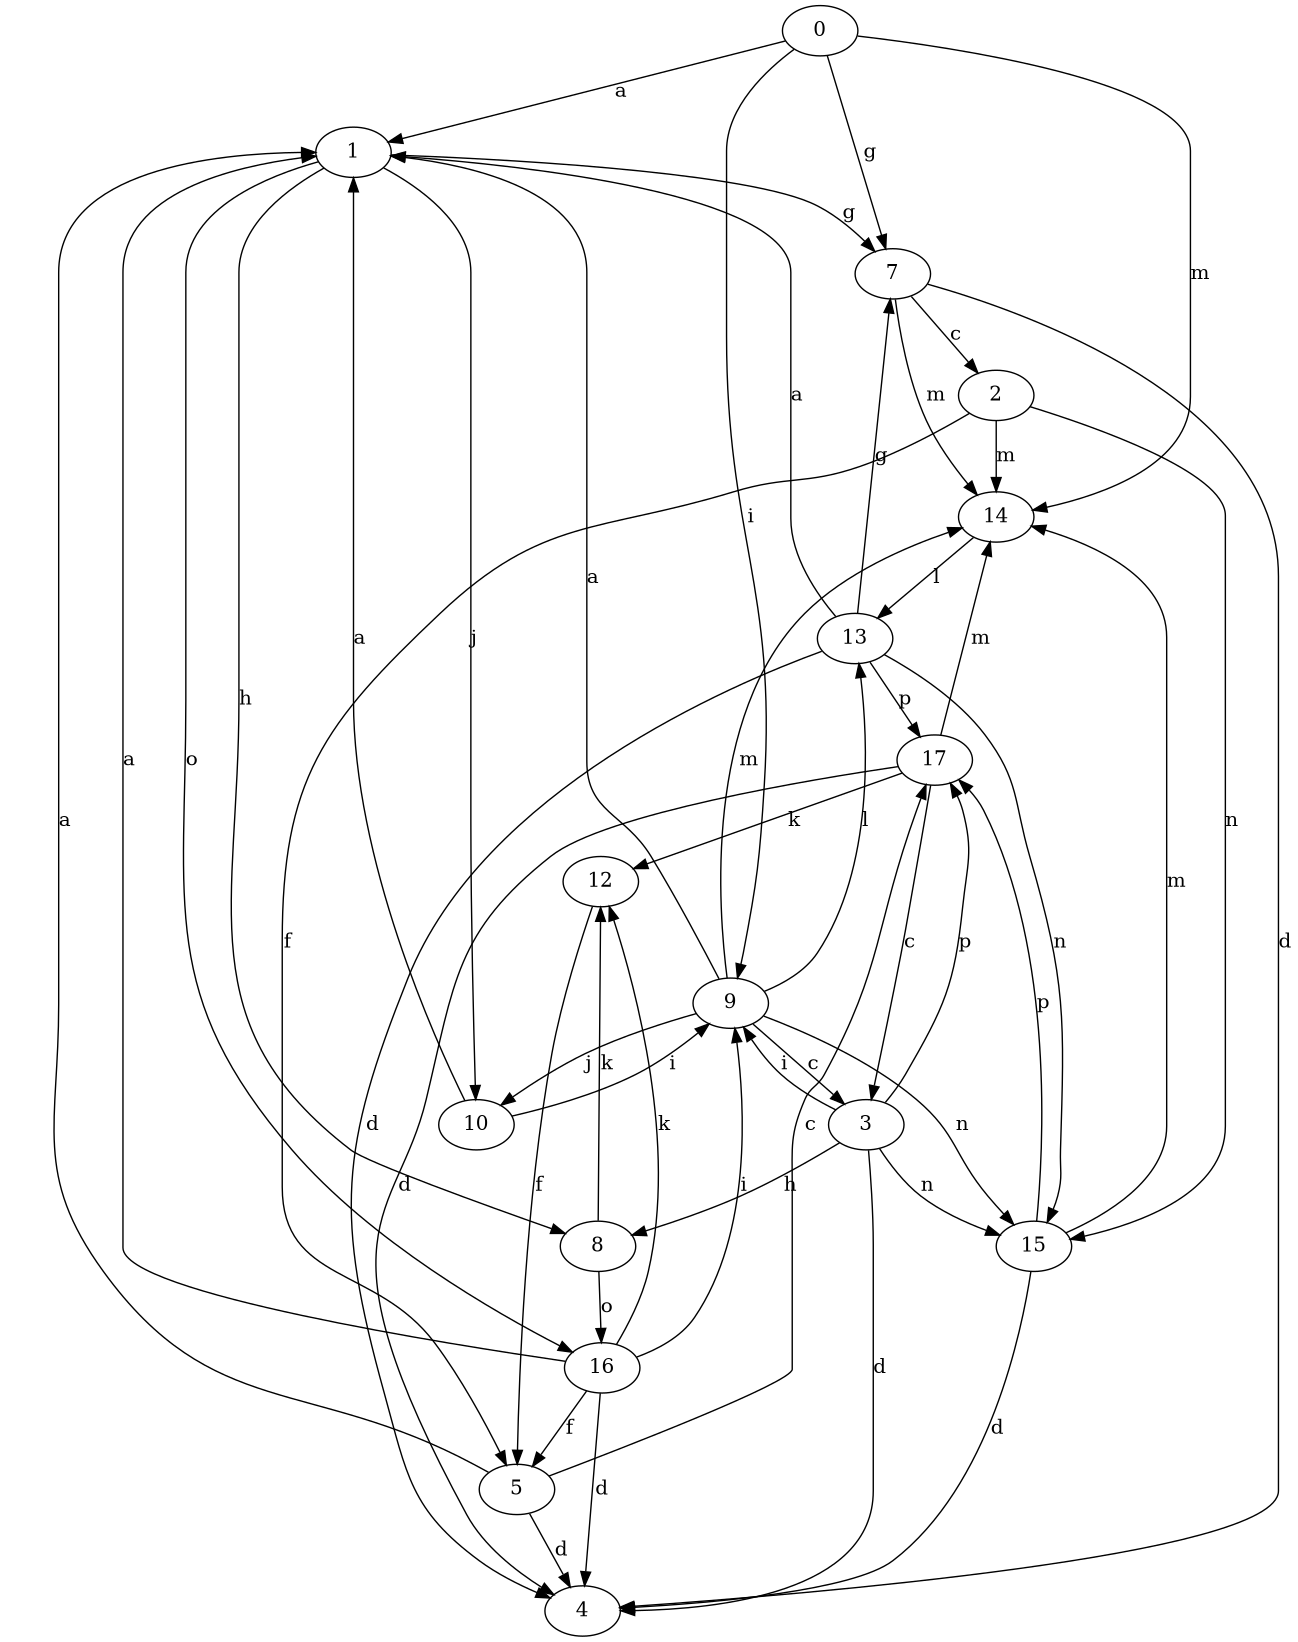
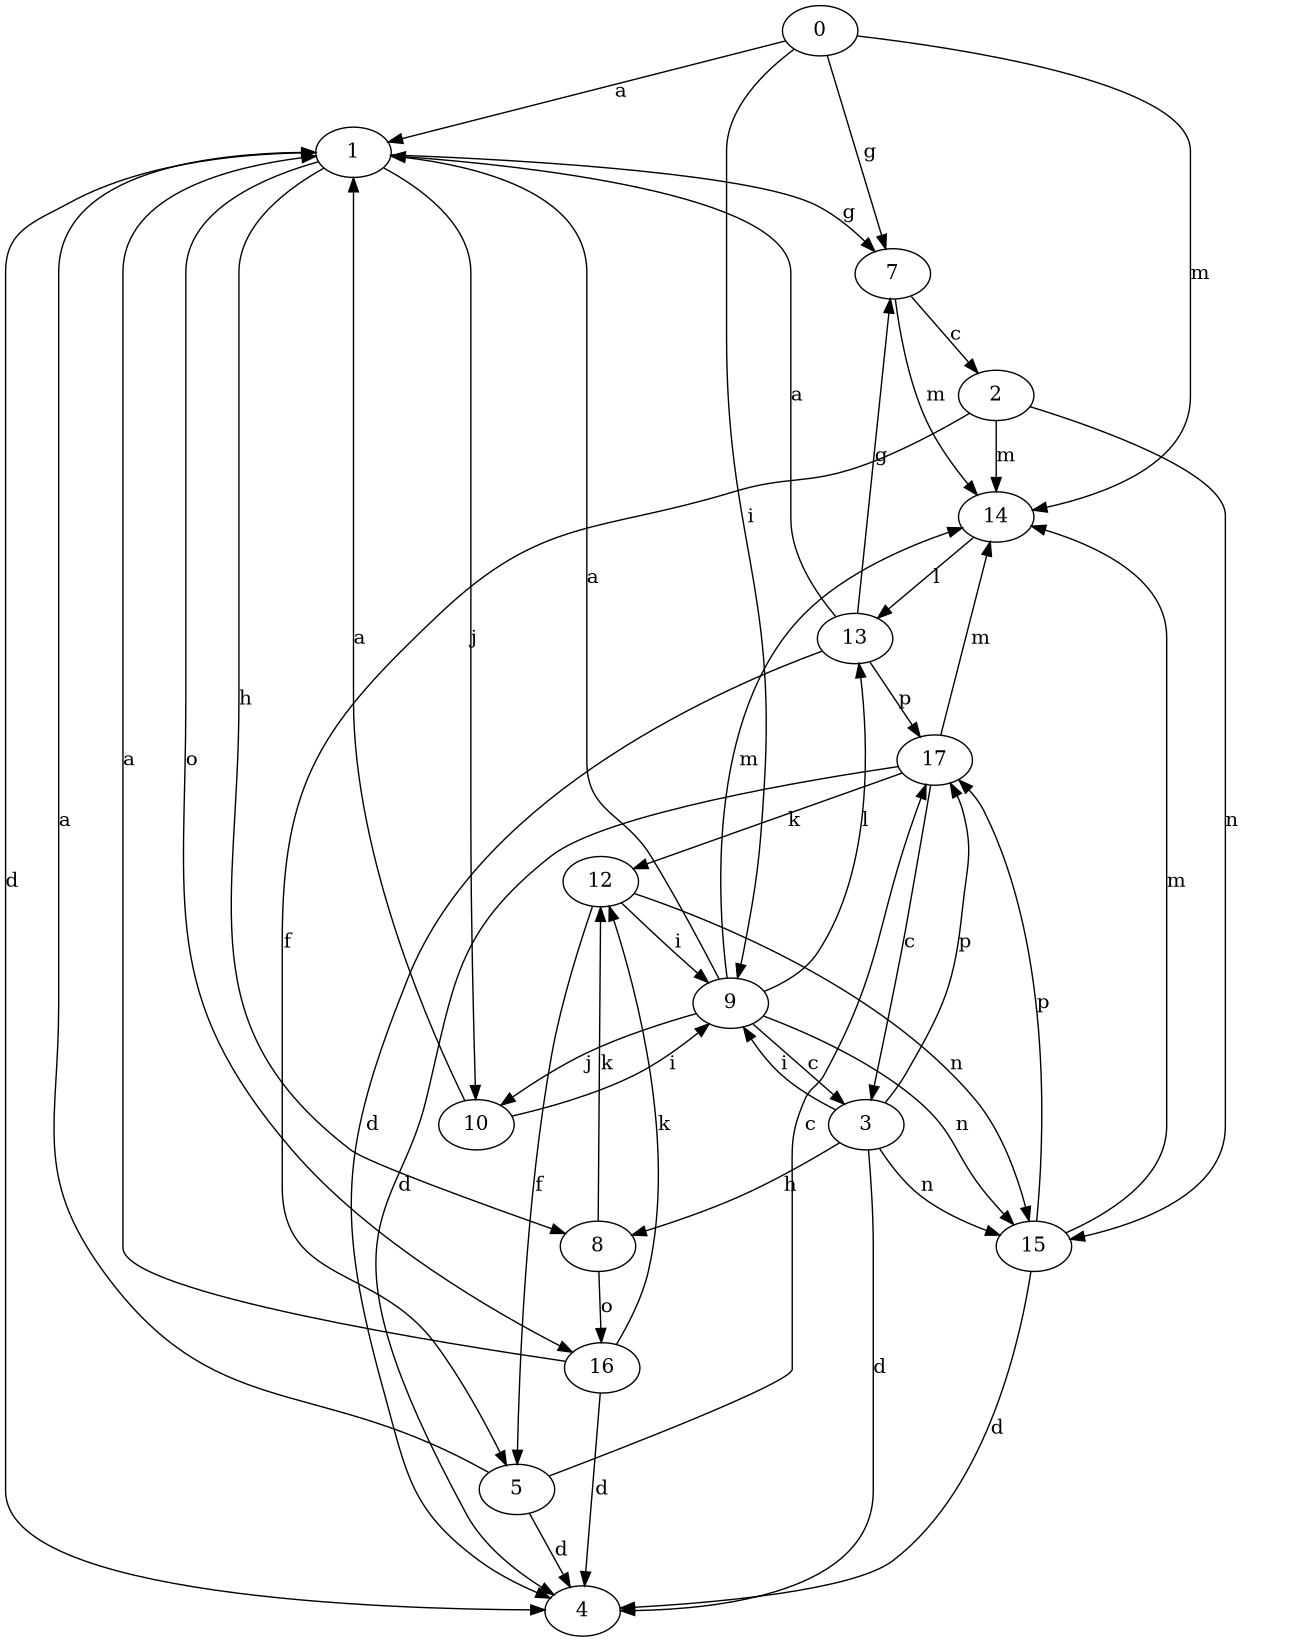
(1043, 903) -> (869, 1007)
(1278, 1122) -> (6, 985)
(733, 1219) -> (659, 938)
(564, 1423) -> none
